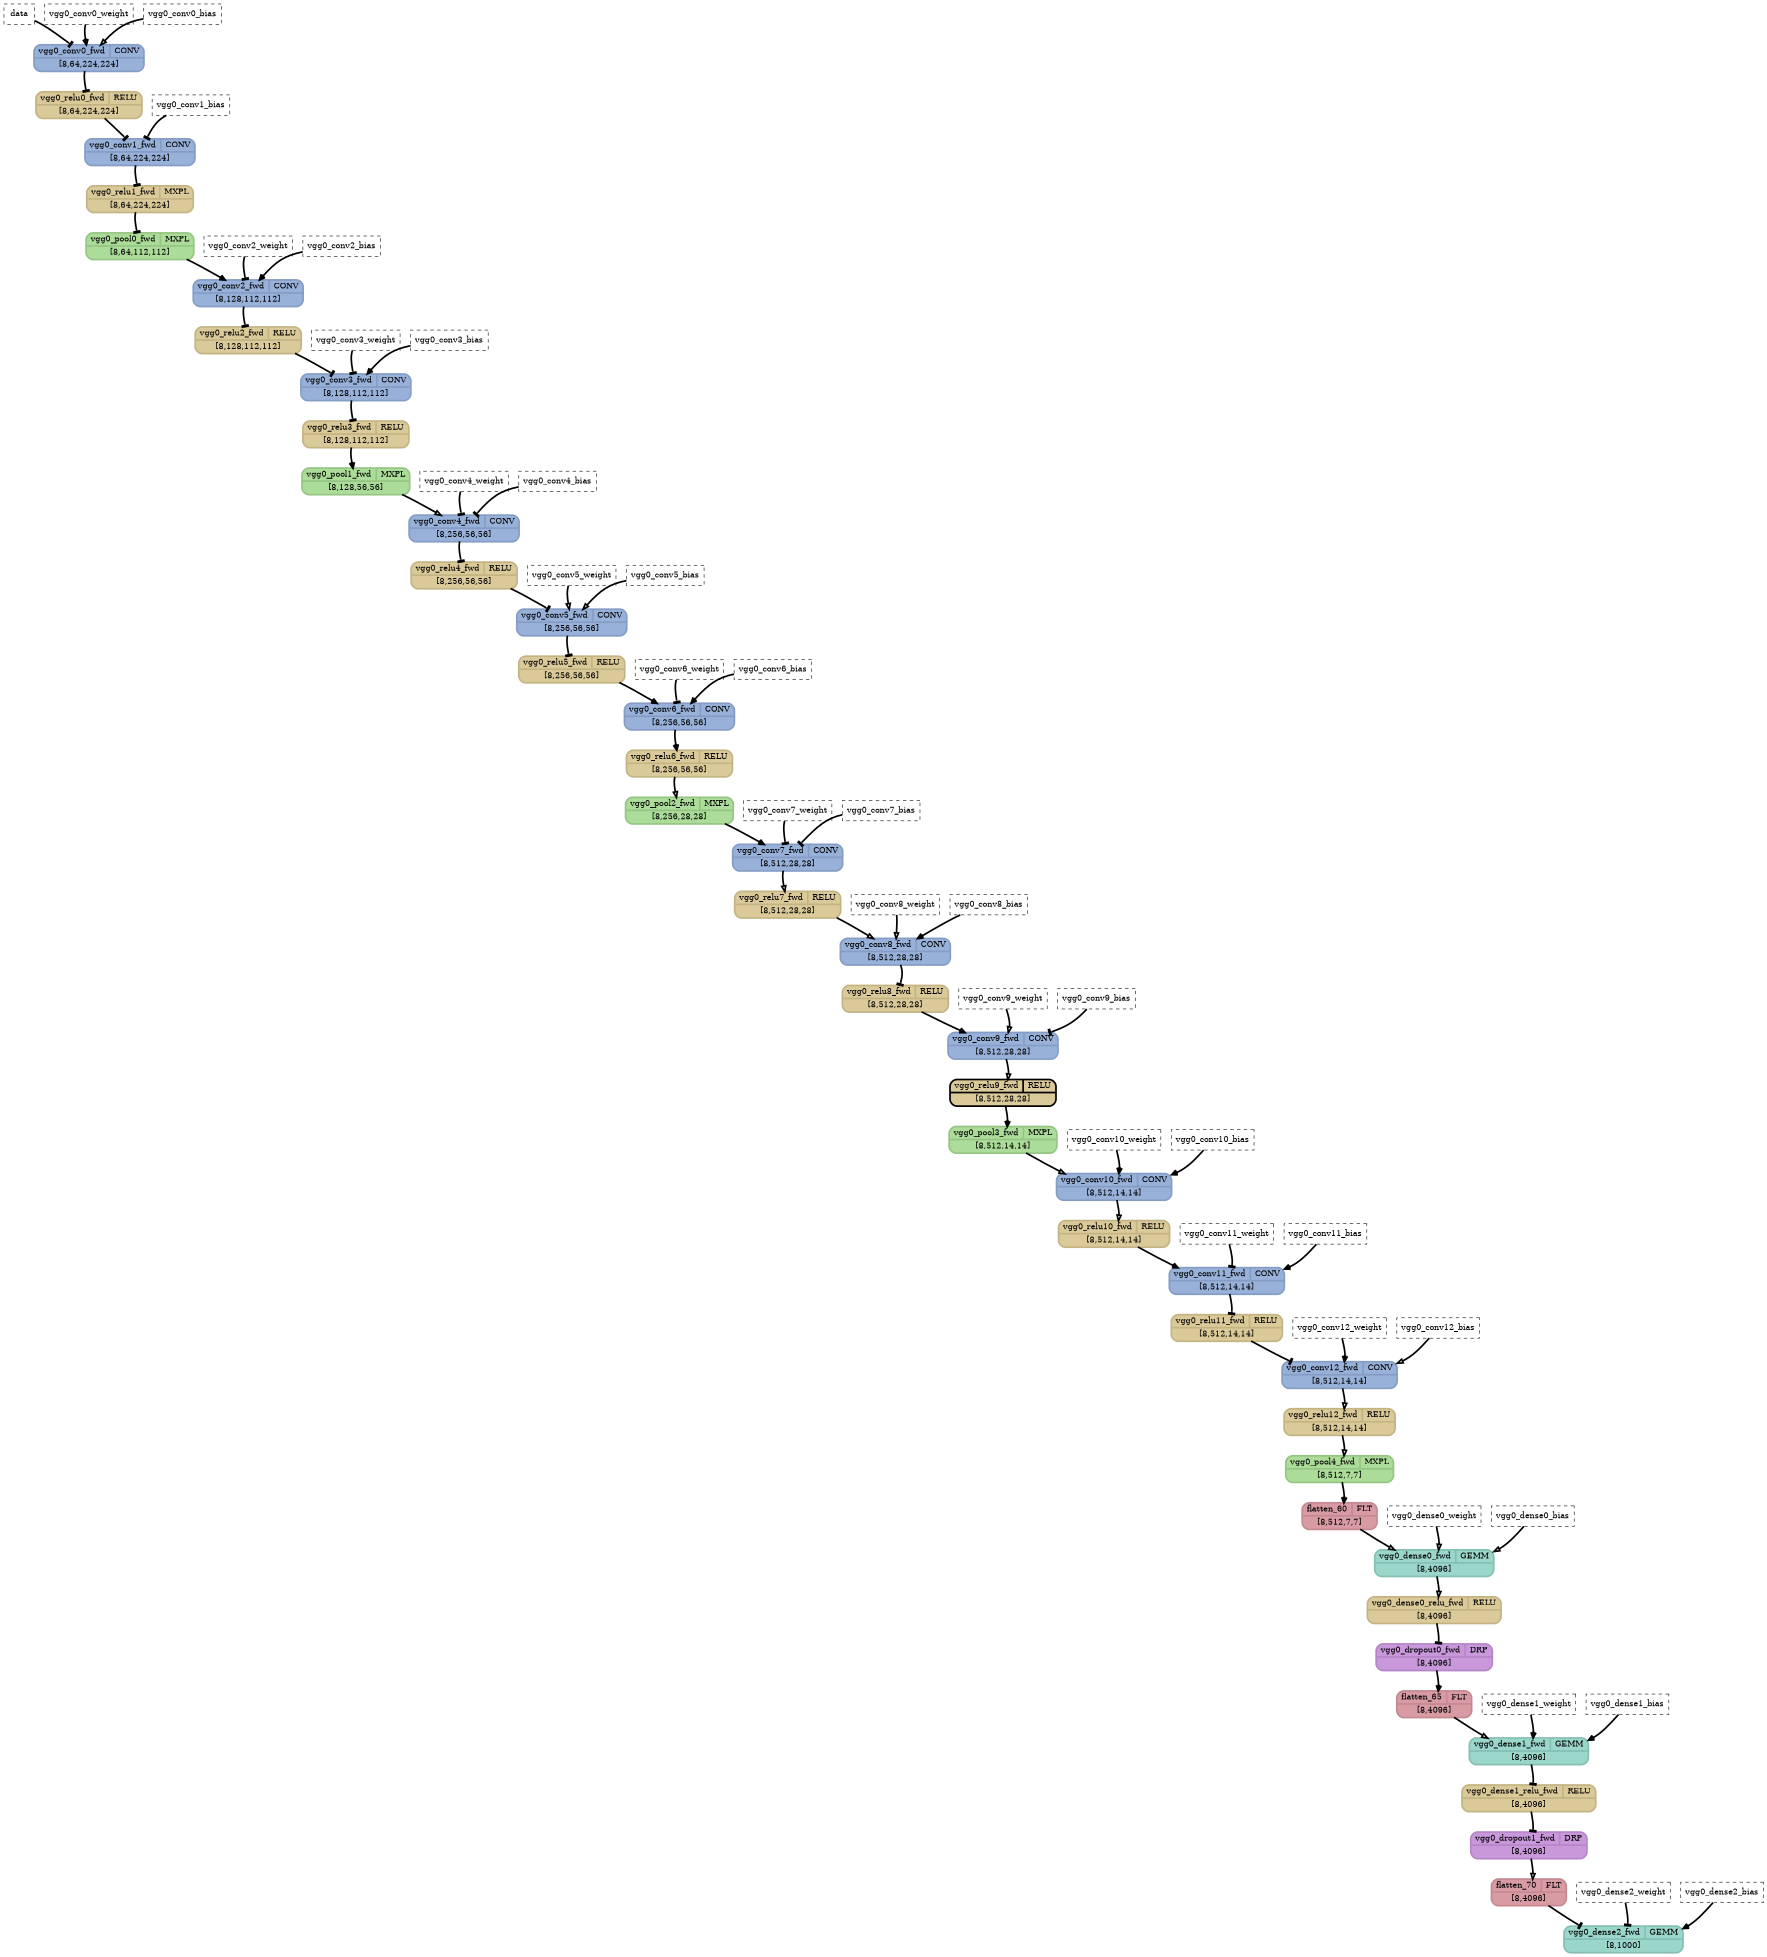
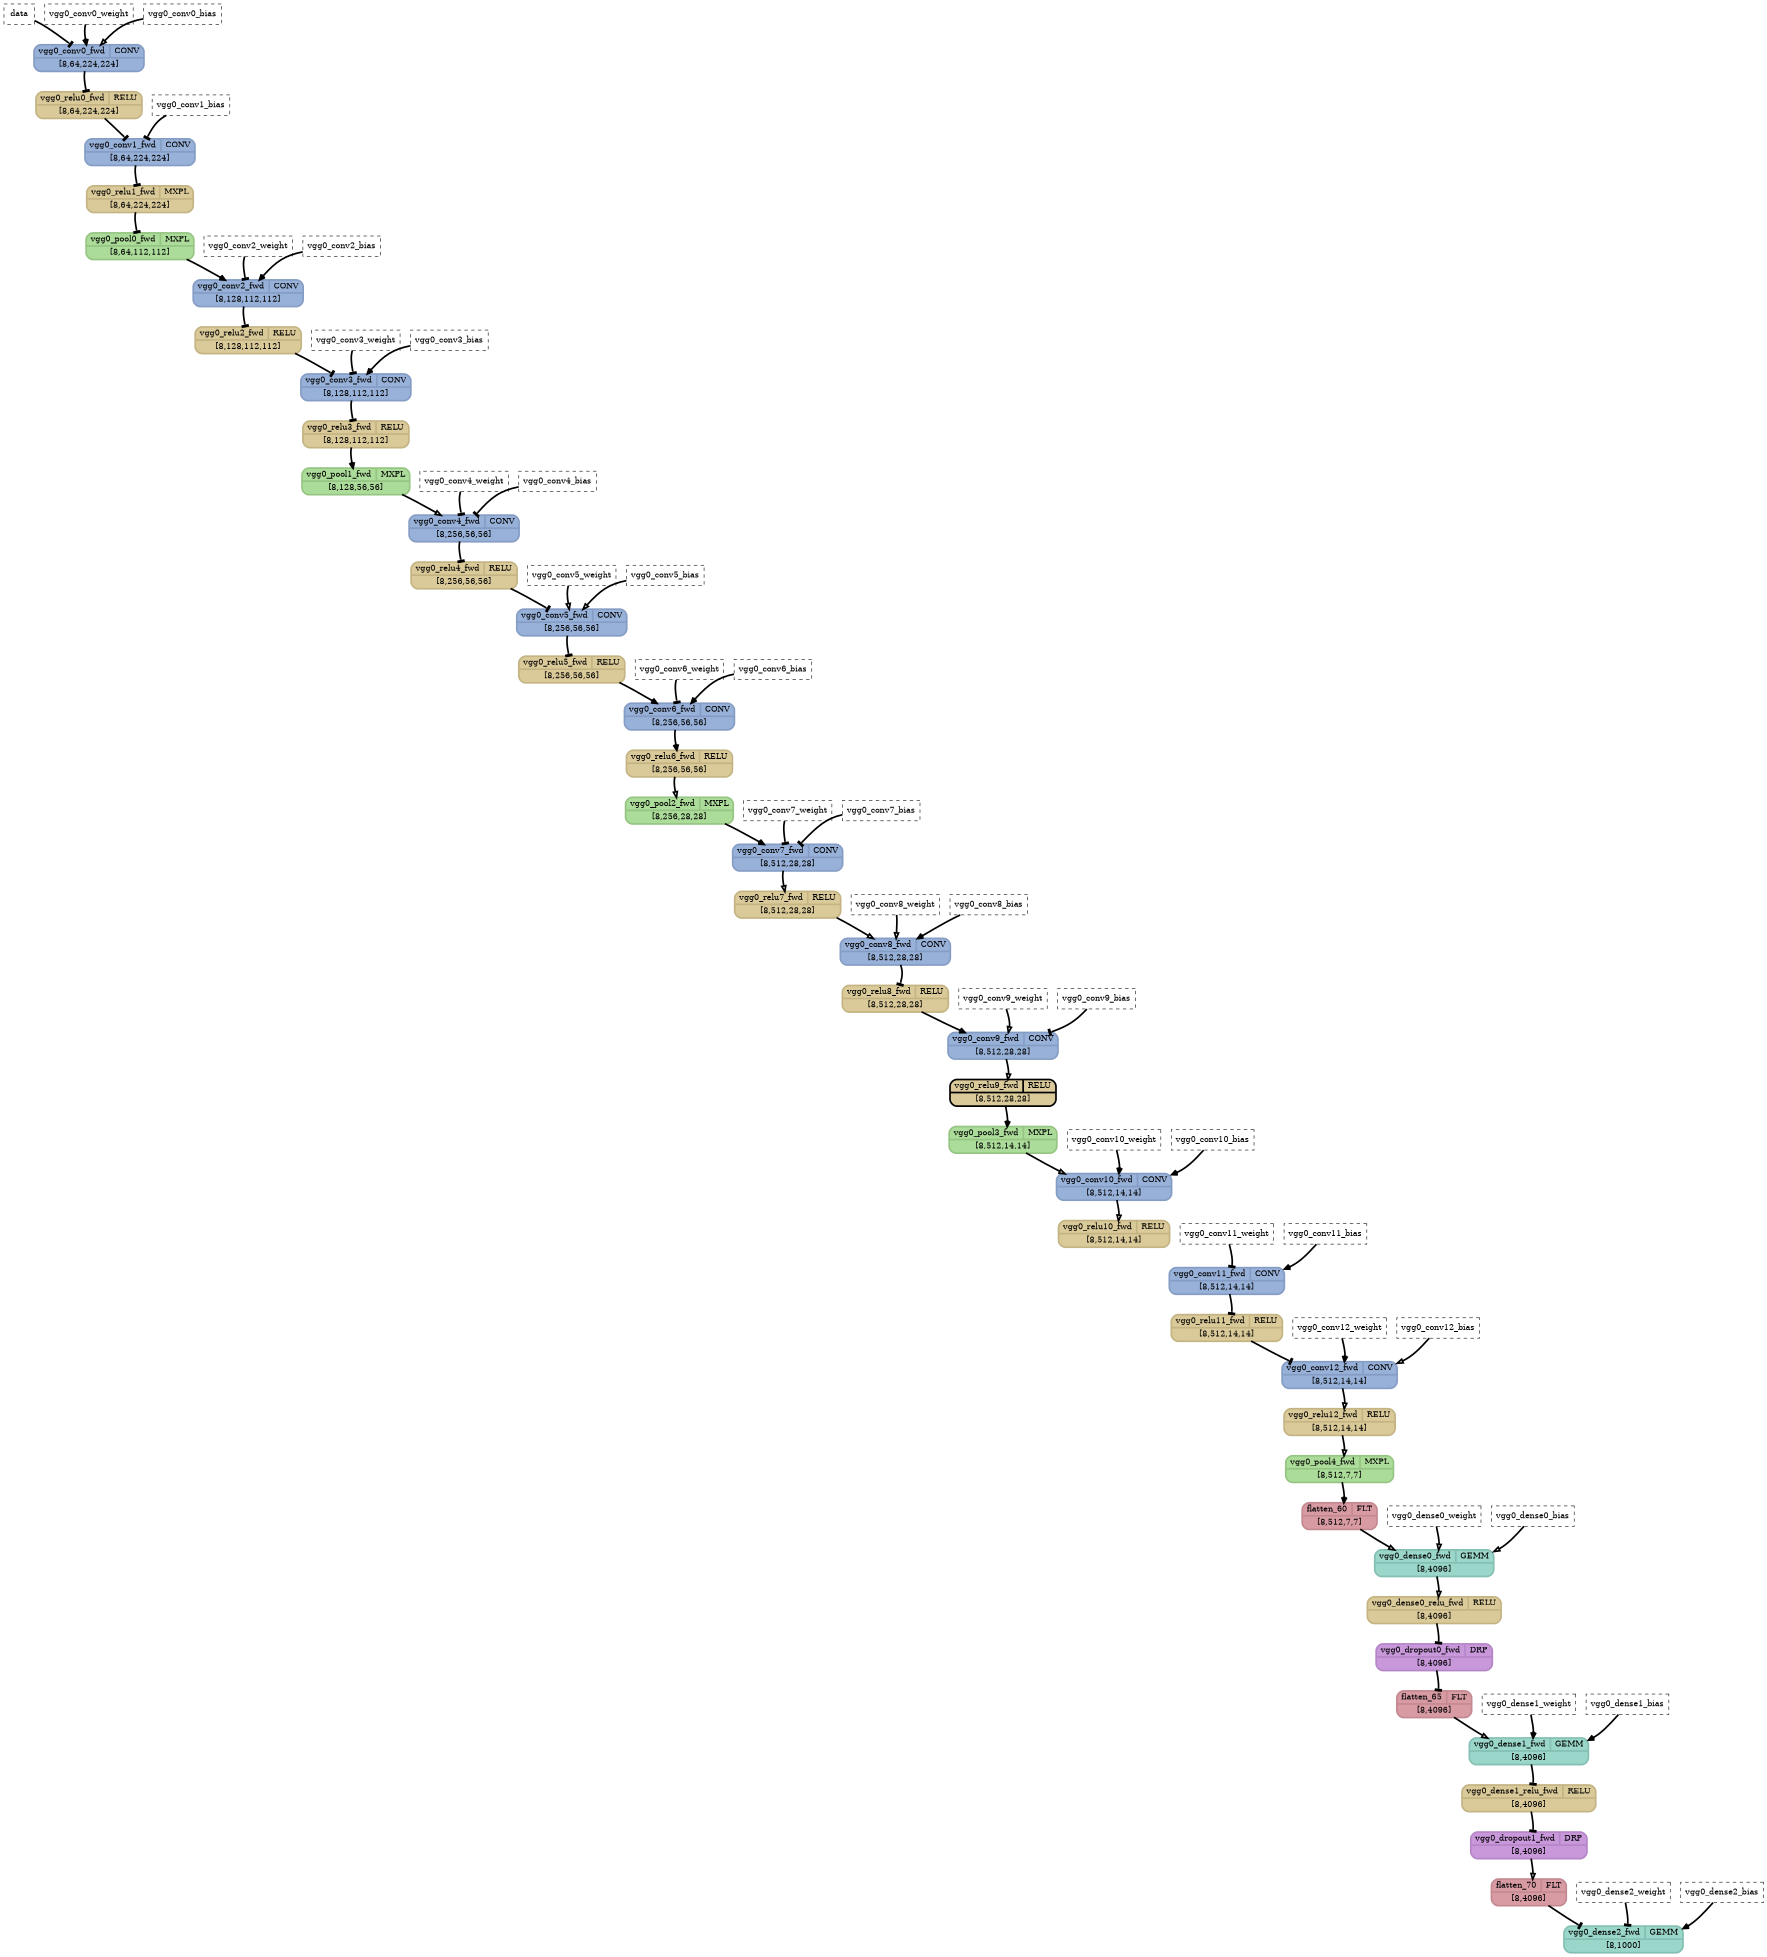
(1155, 1256) -> none
(1438, 1679) -> (1438, 1679)
